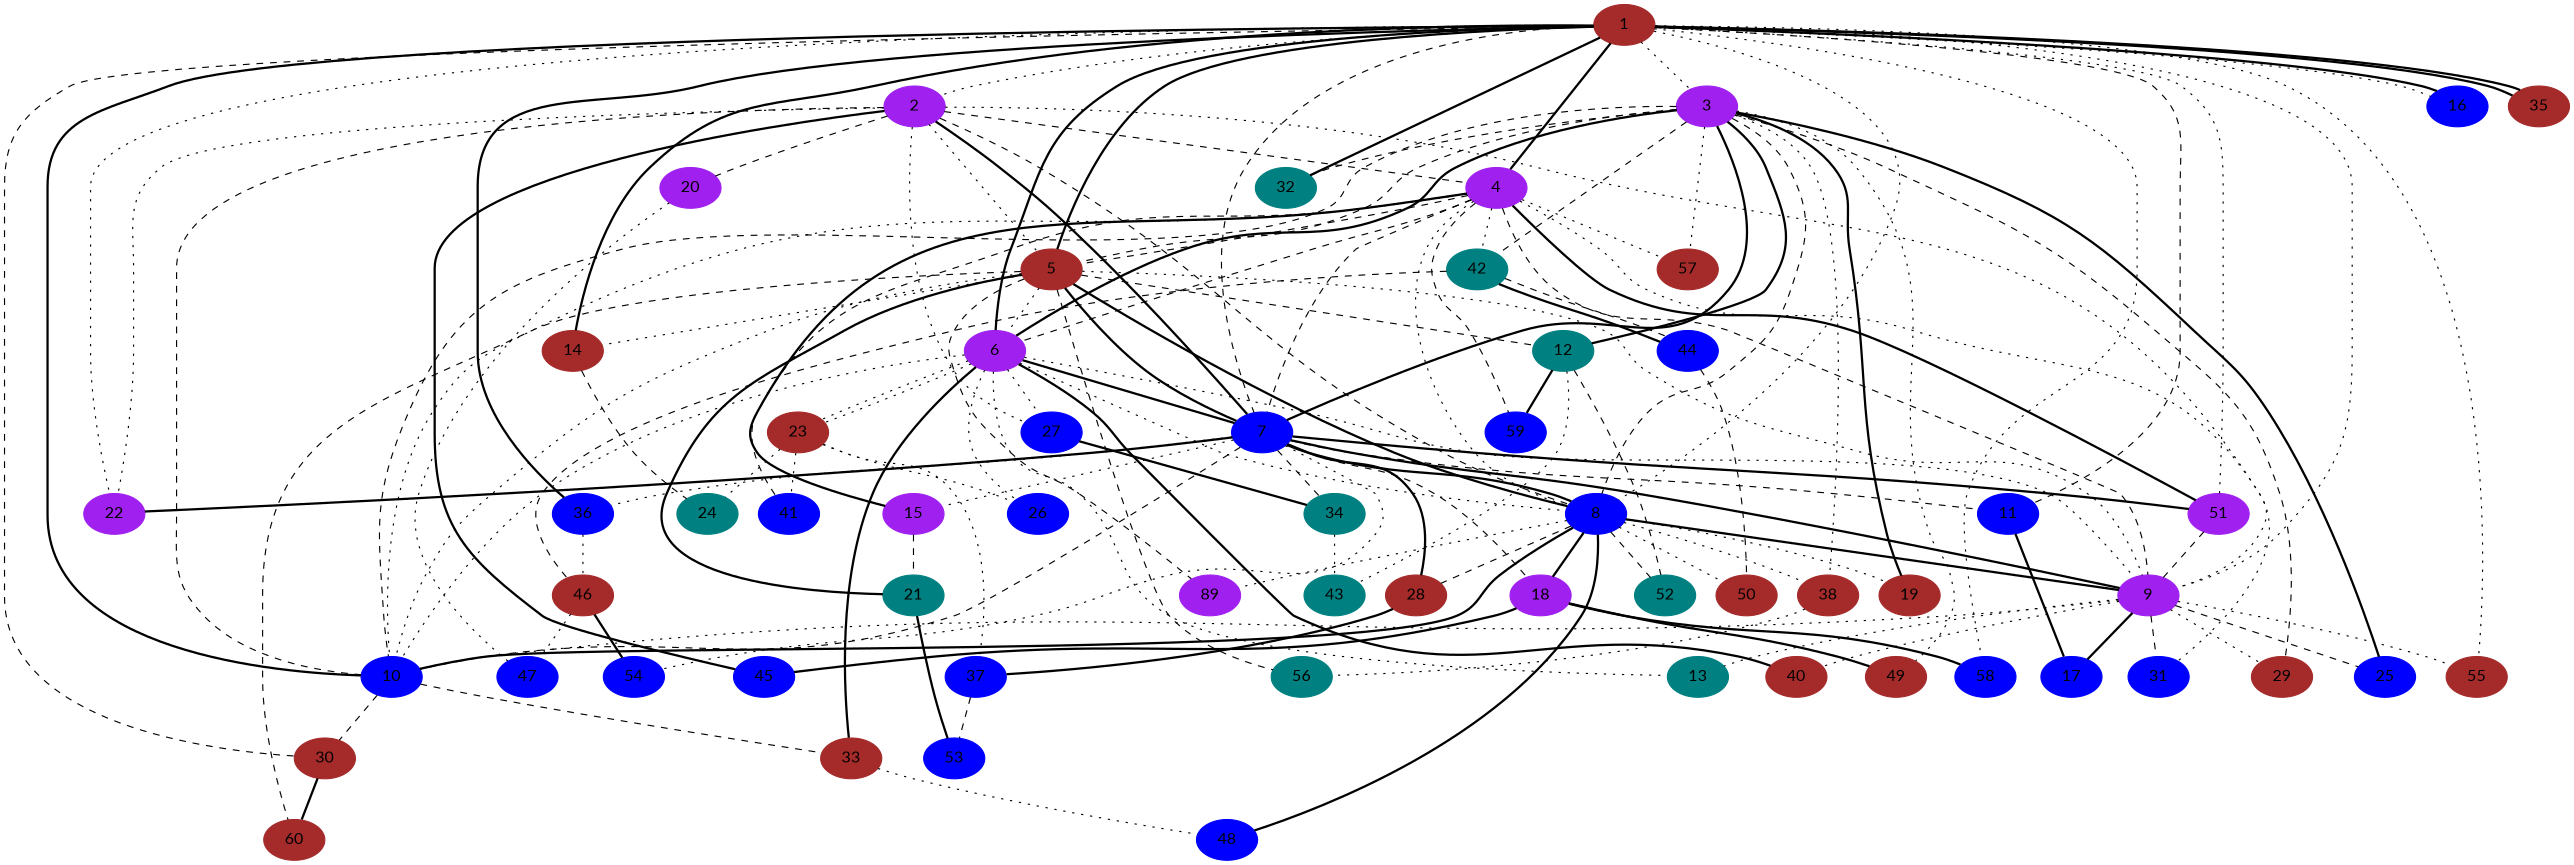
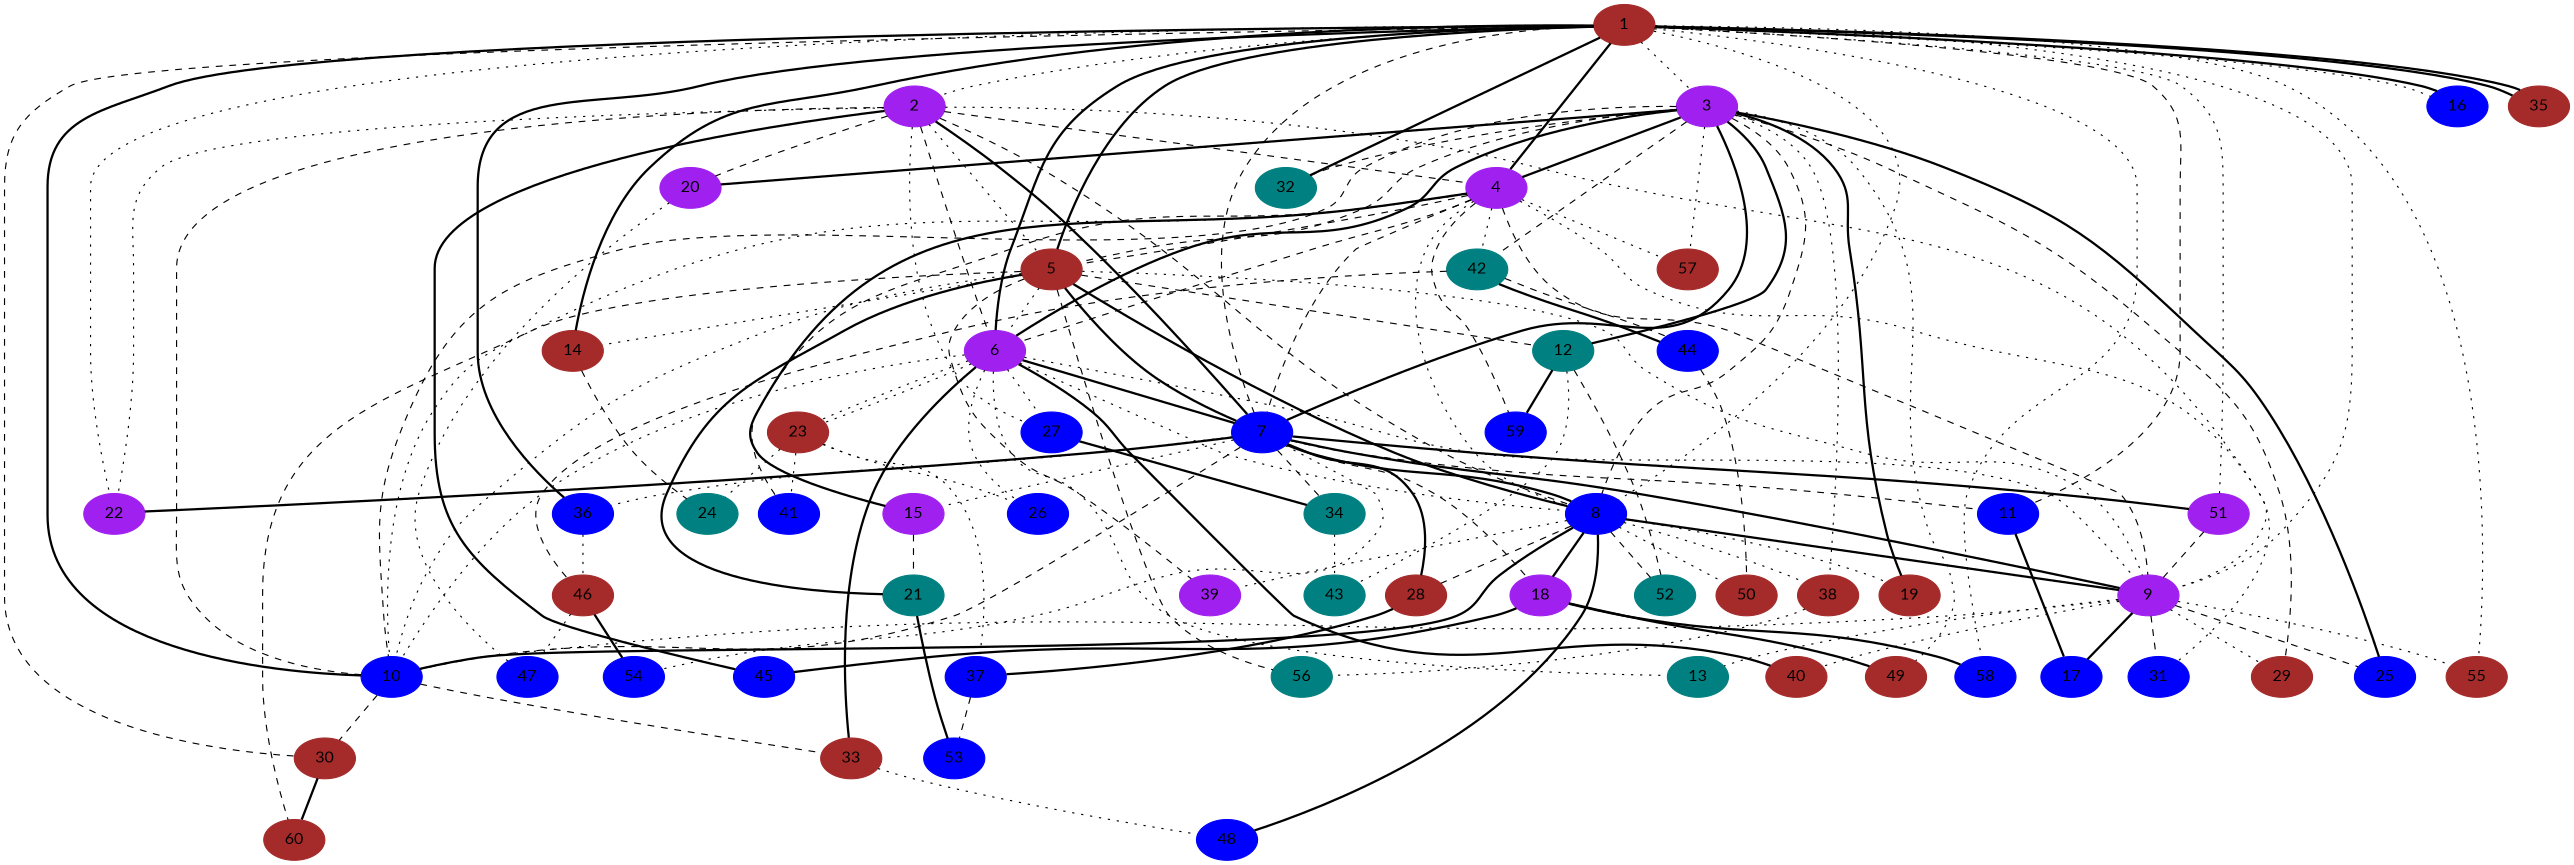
none -> (1246, 143)
none -> (953, 229)
(1873, 339) -> (1602, 147)
(1210, 595) -> (1210, 595)
